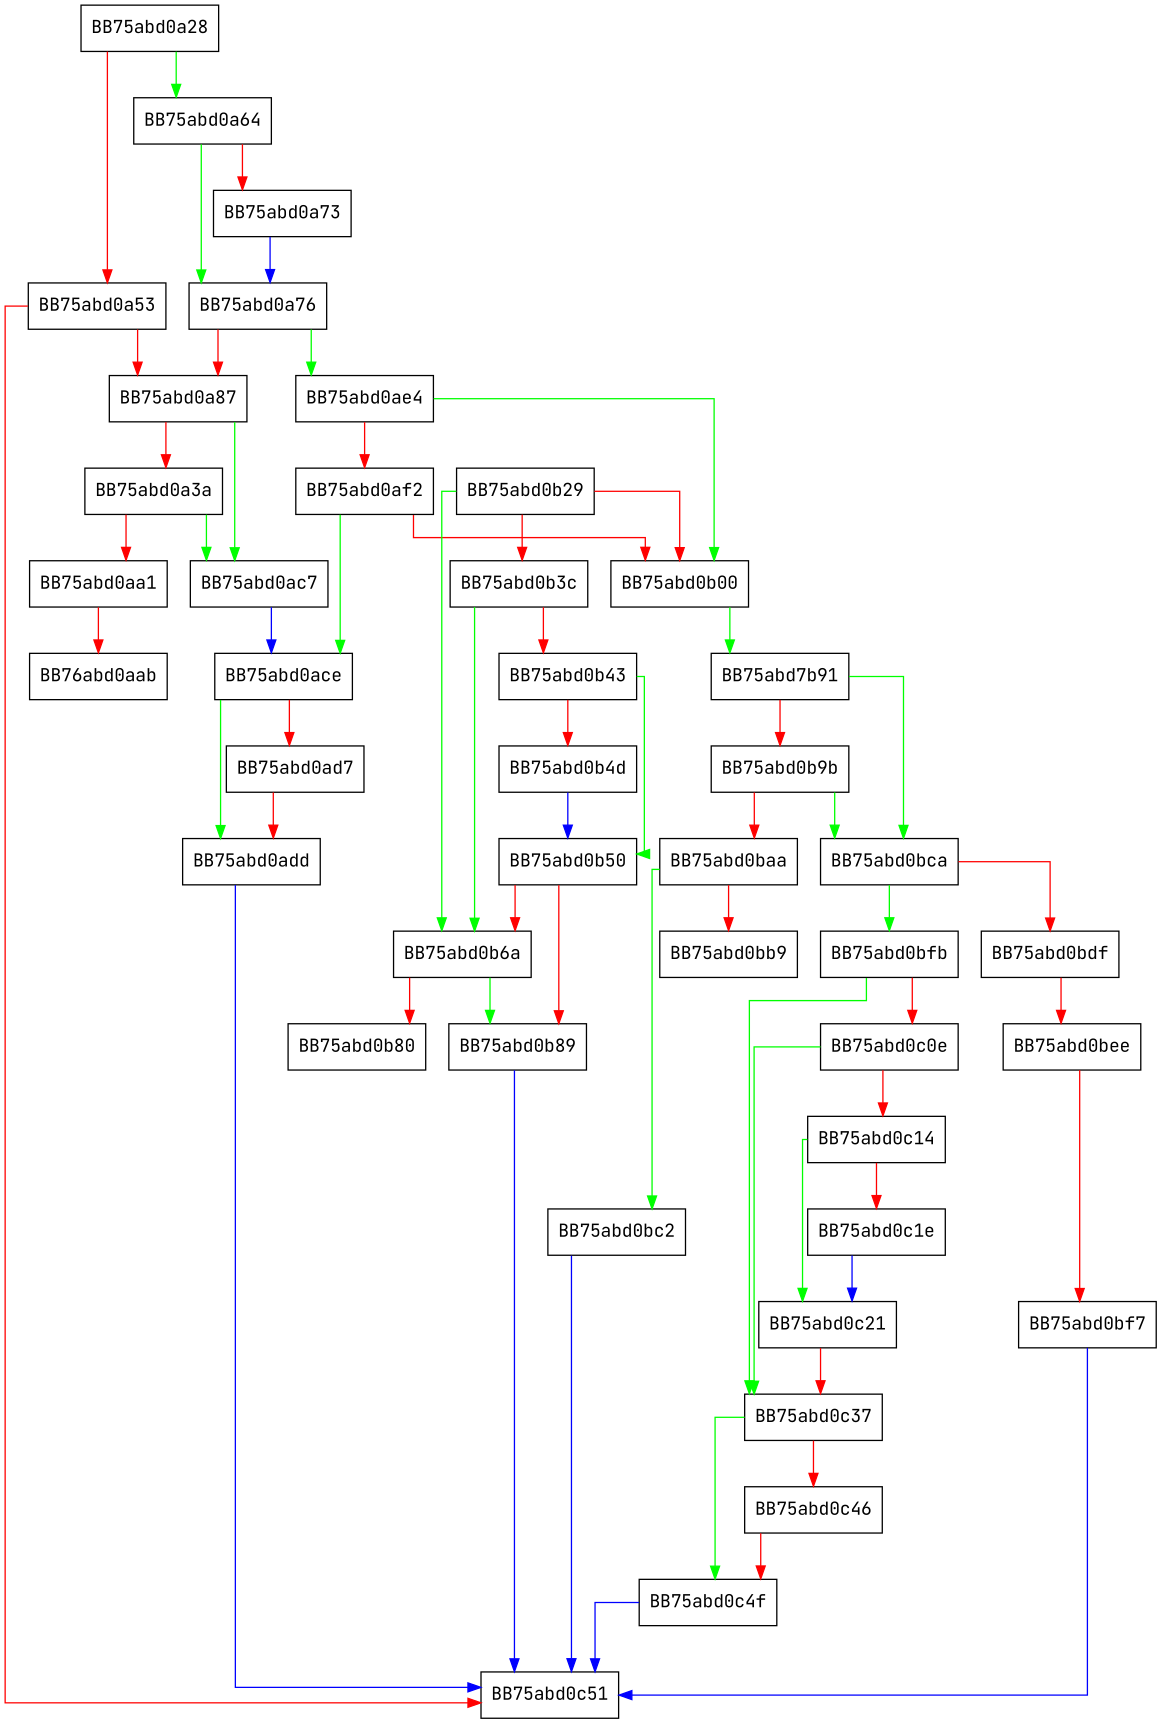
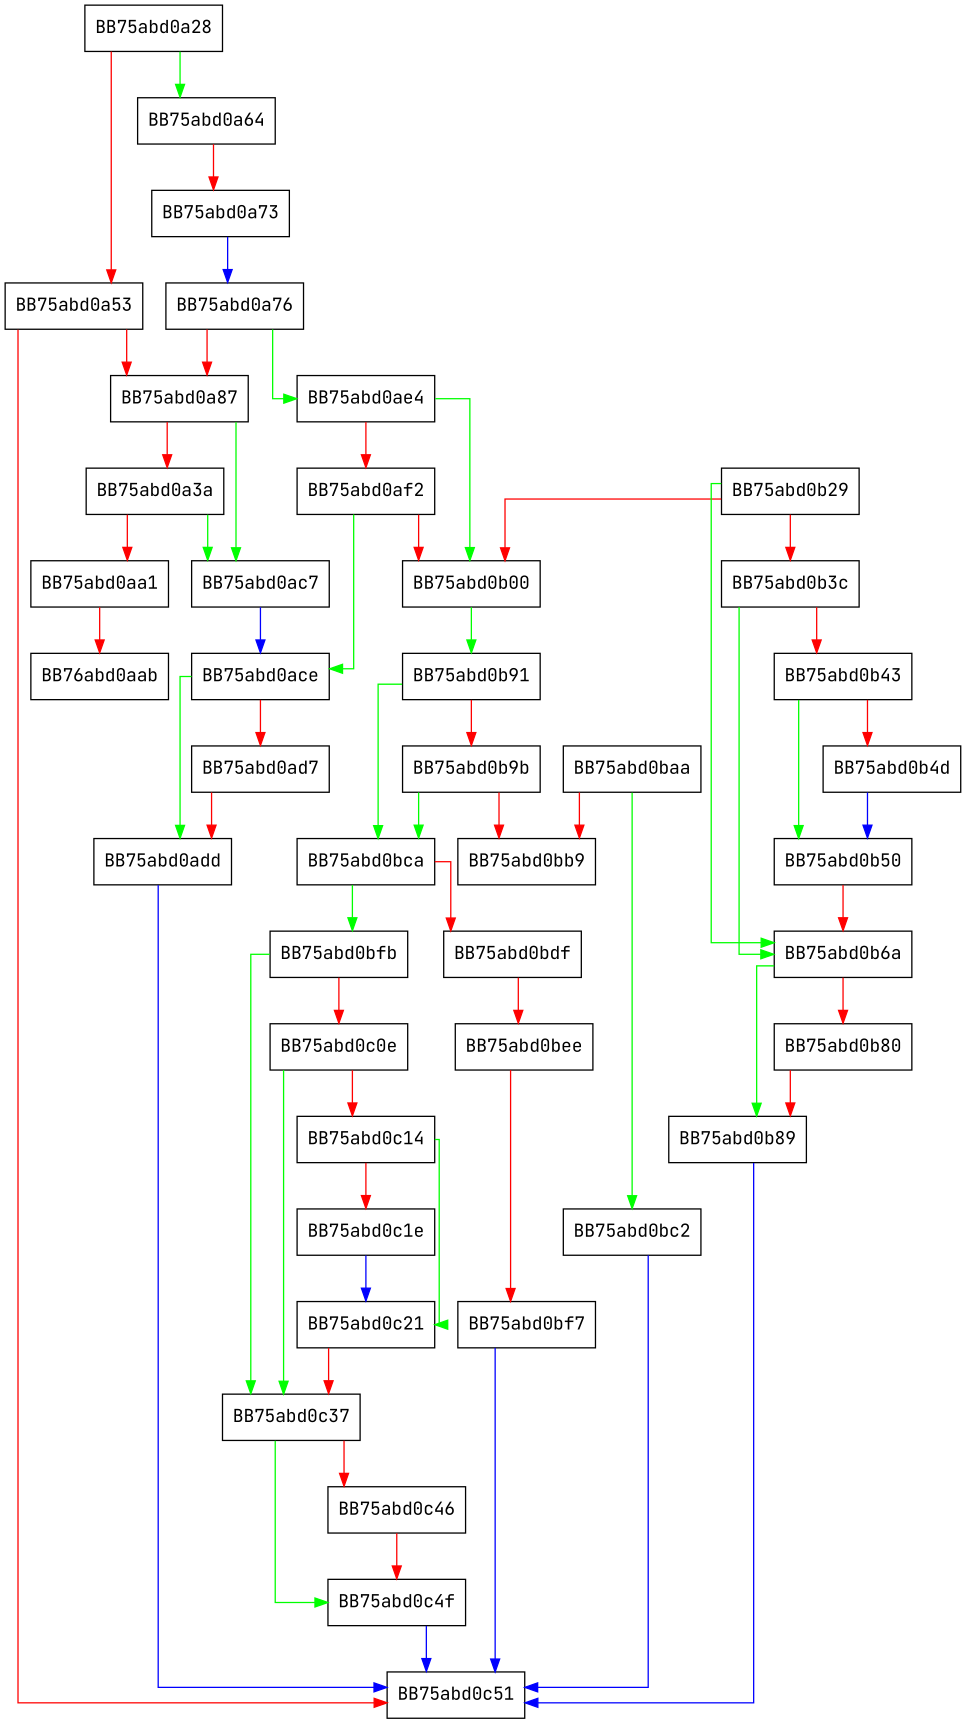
(201, 207) -> none
(780, 676) -> (471, 676)
(754, 809) -> (499, 809)
(559, 948) -> (790, 1087)
